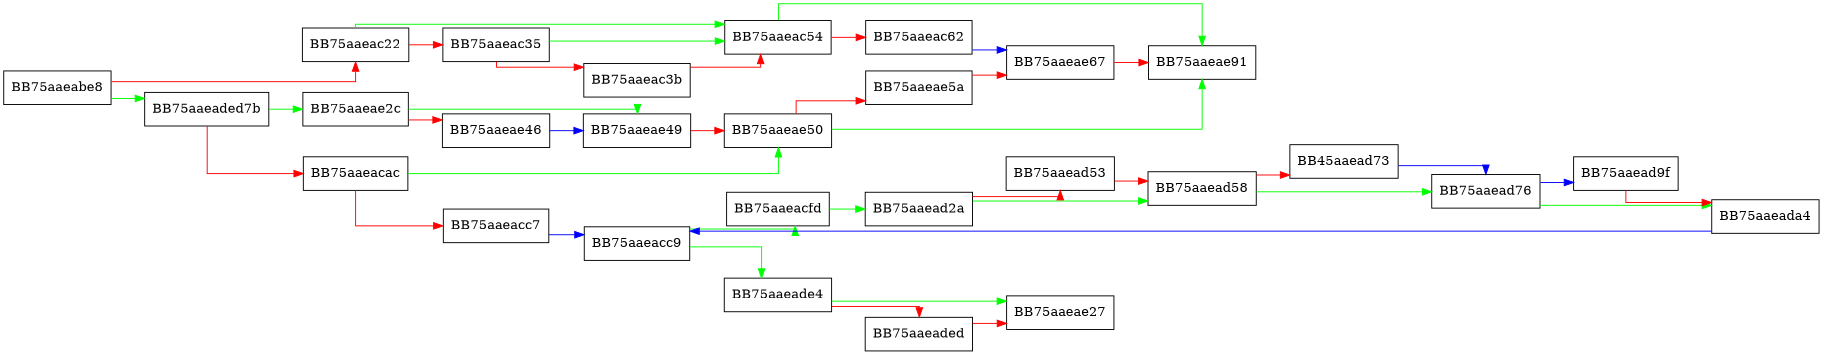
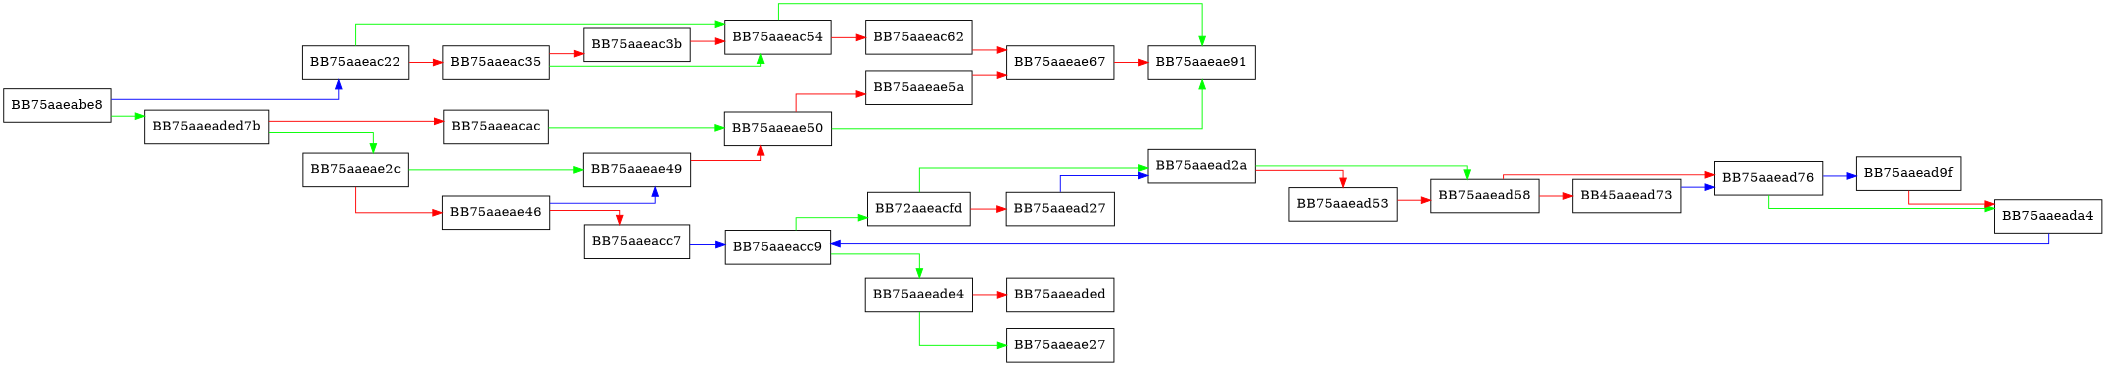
(985, 50) -> (985, 50)
(239, 82) -> (230, 99)
(1339, 192) -> (1602, 175)
(778, 209) -> (919, 209)
none -> (1060, 209)
(377, 226) -> (587, 210)
(985, 323) -> none
